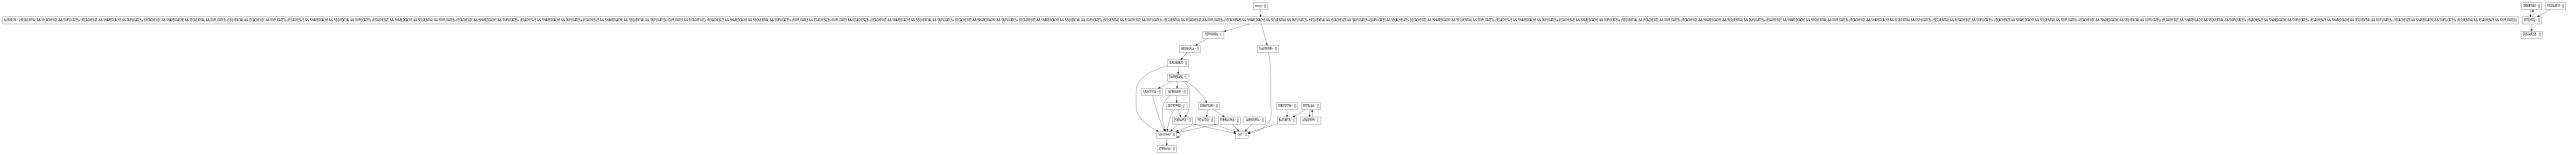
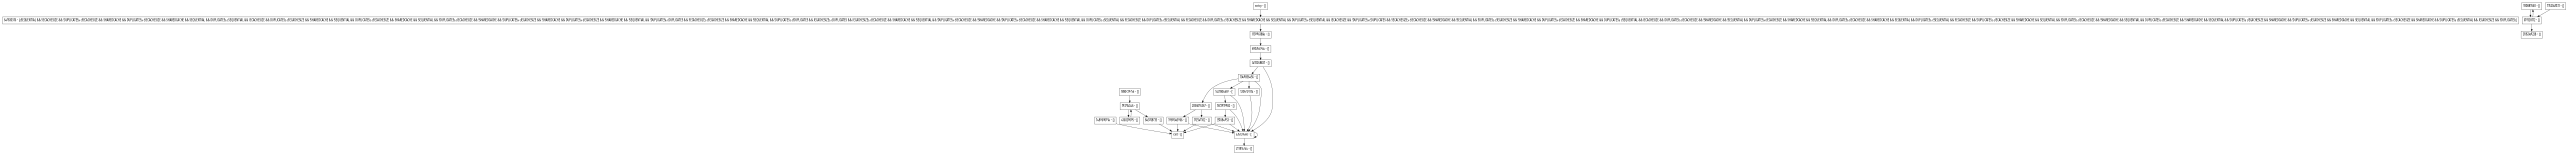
(1268, 49) -> none
(1190, 97) -> (1260, 105)
(1287, 112) -> (1130, 98)
